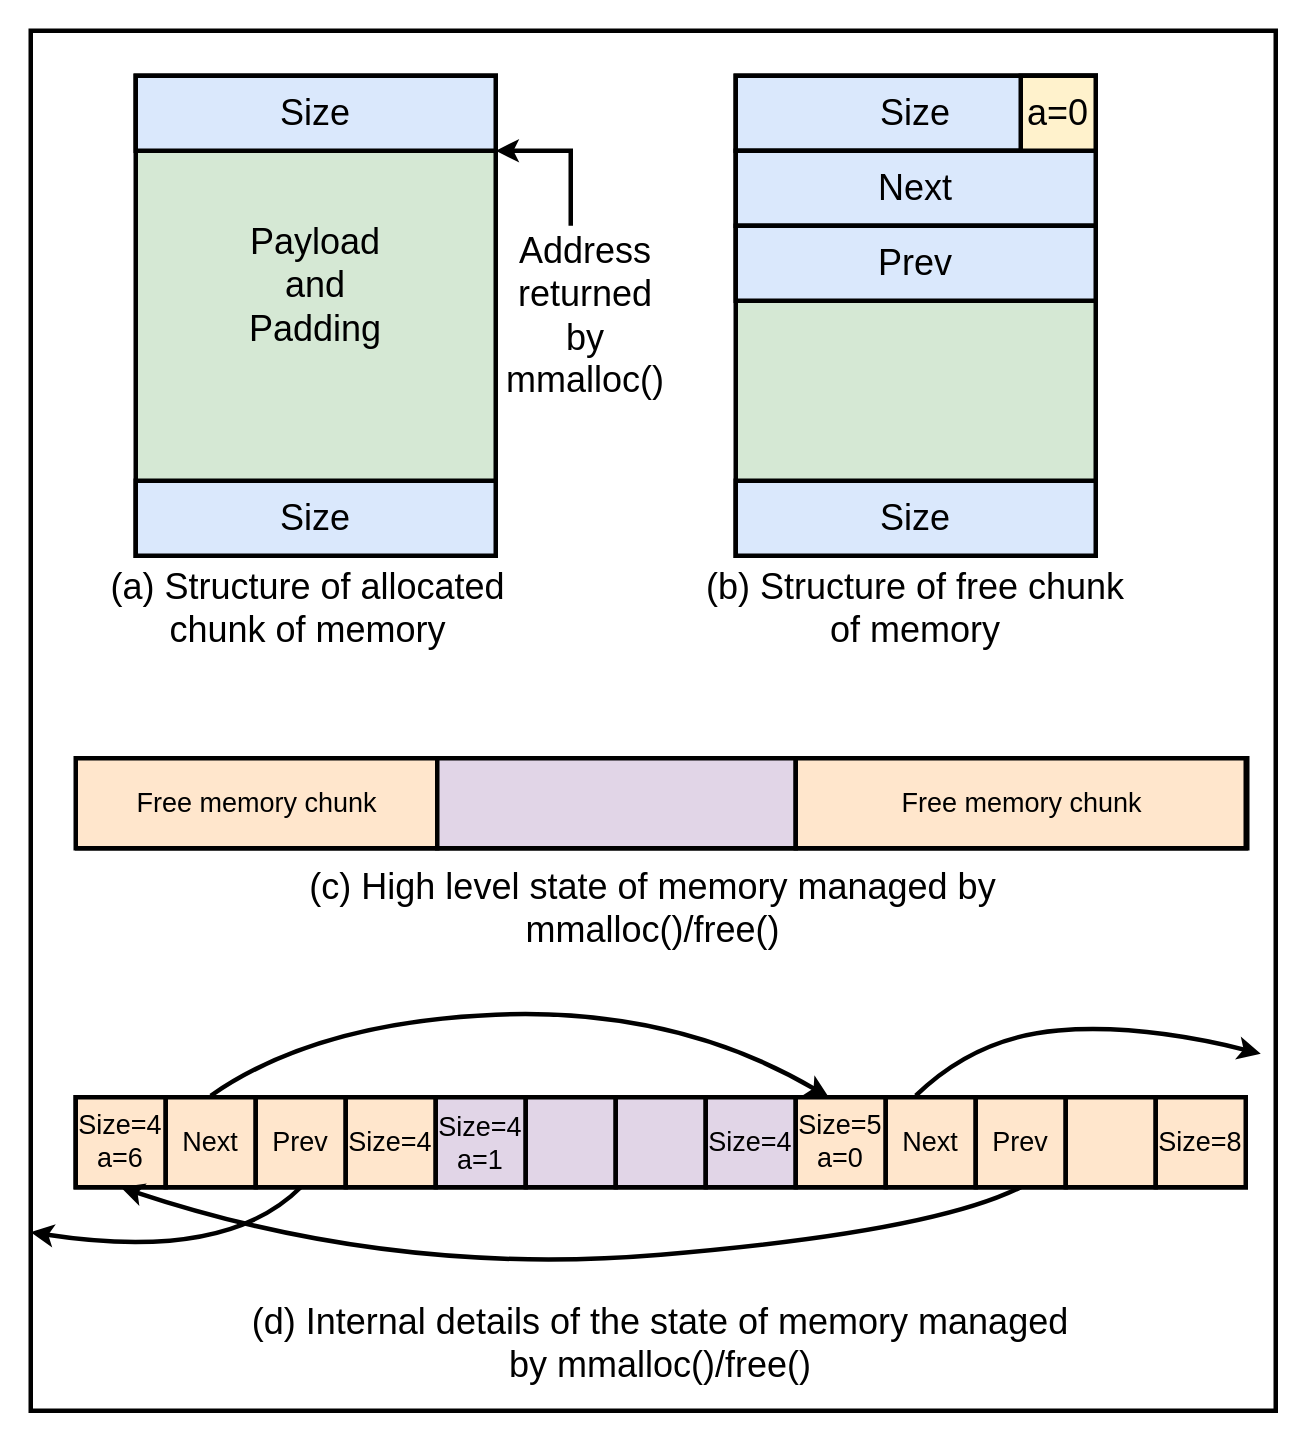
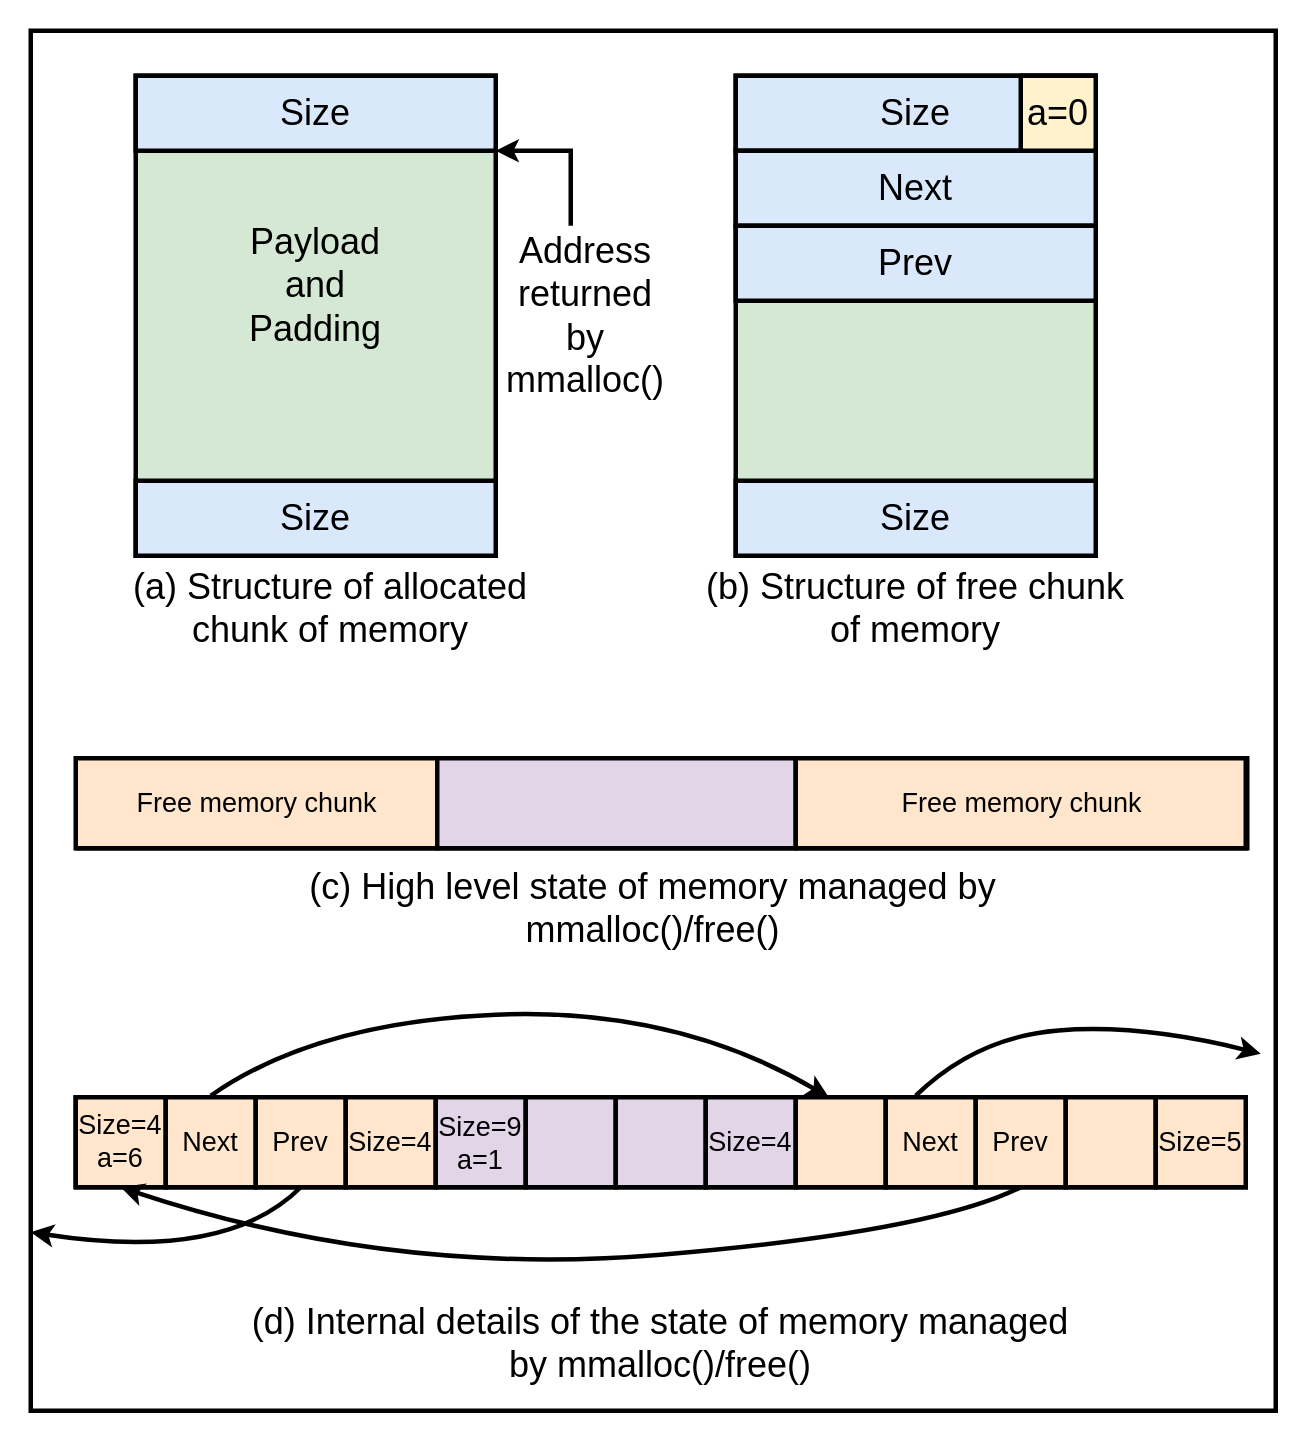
(308, 608) -> (331, 608)
(841, 1142) -> none
(1201, 1142) -> (1201, 1142)
(481, 1144) -> (481, 1144)
